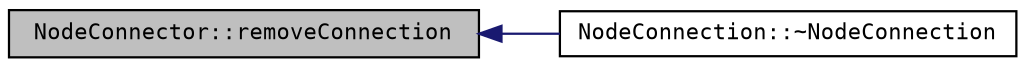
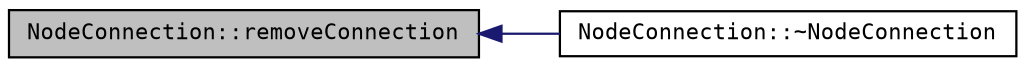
(244, 34) -> (244, 34)
